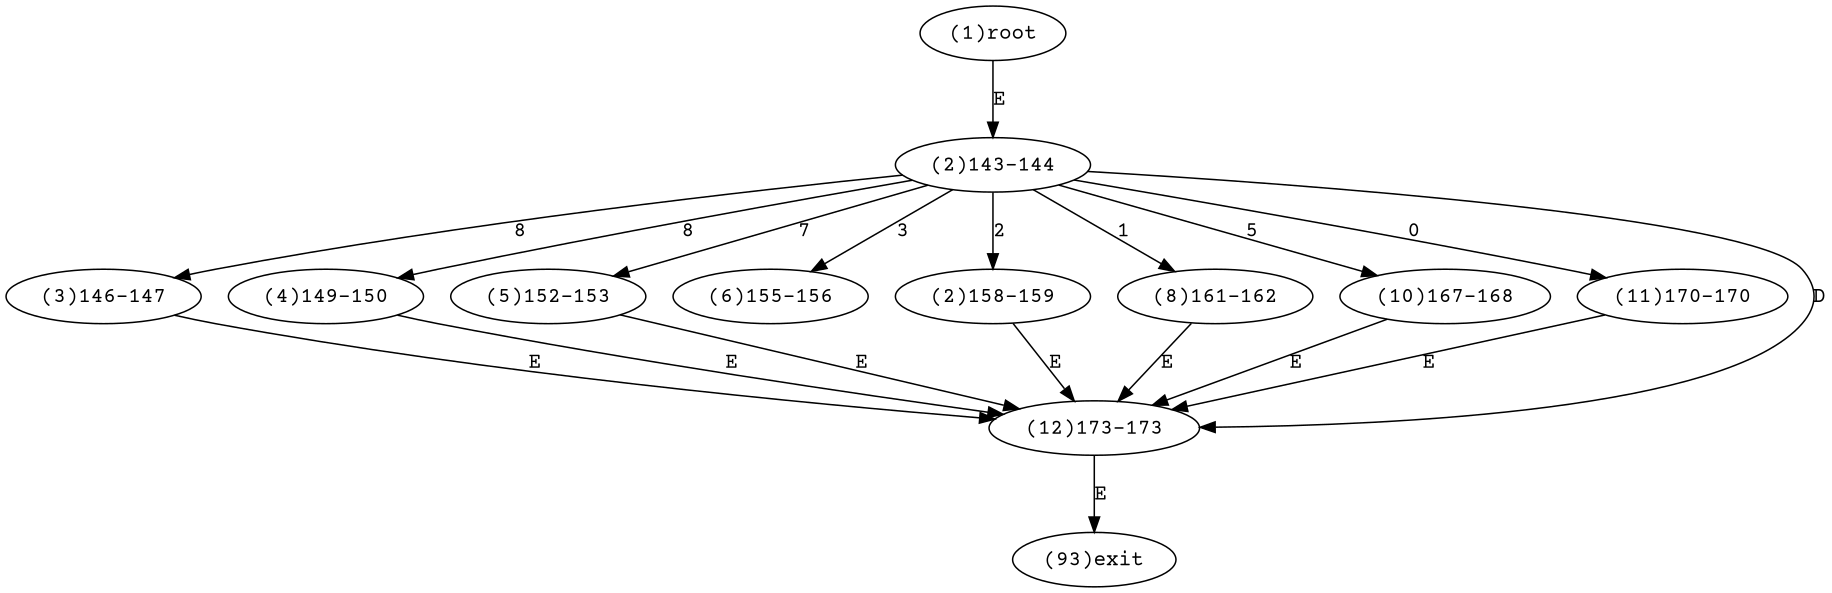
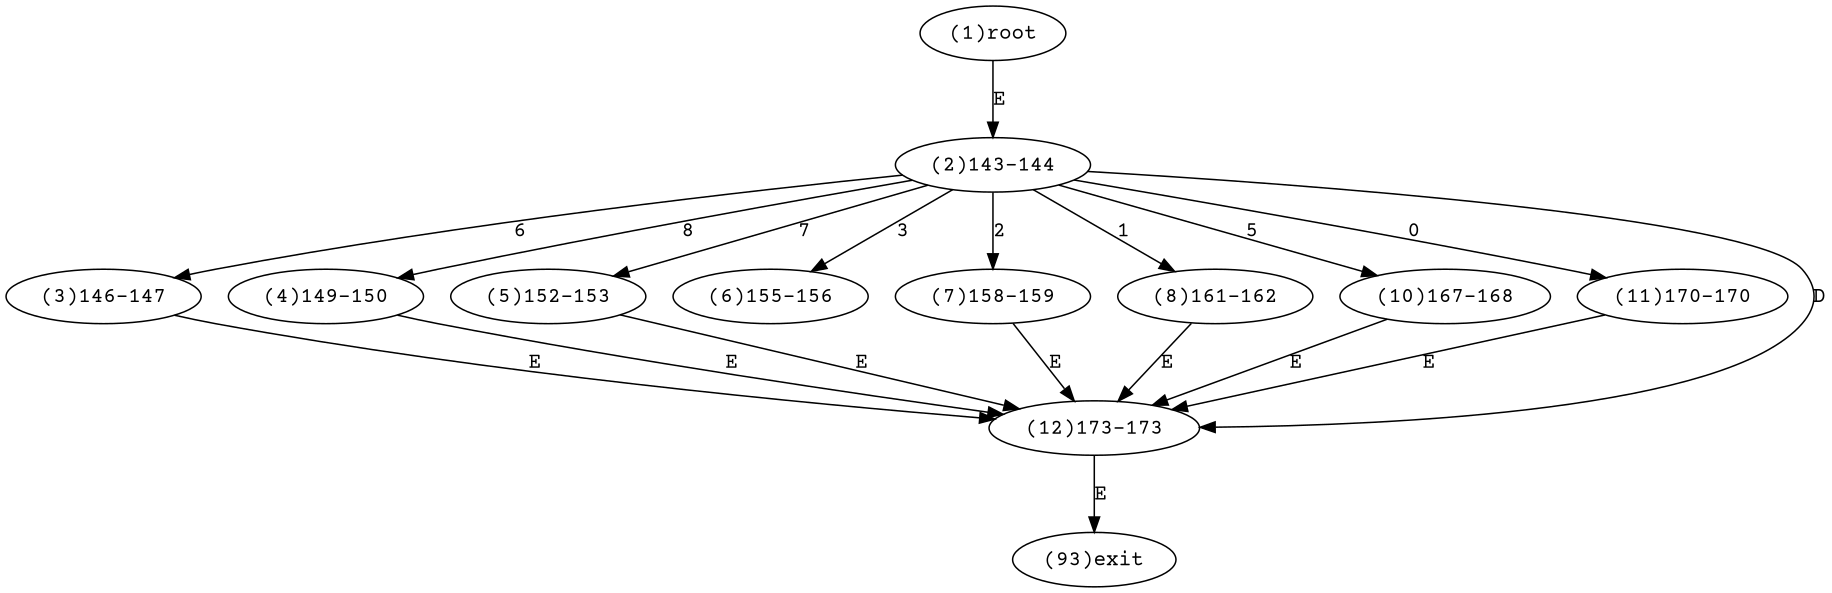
(520, 231) -> (520, 231)
(993, 296) -> (993, 296)
